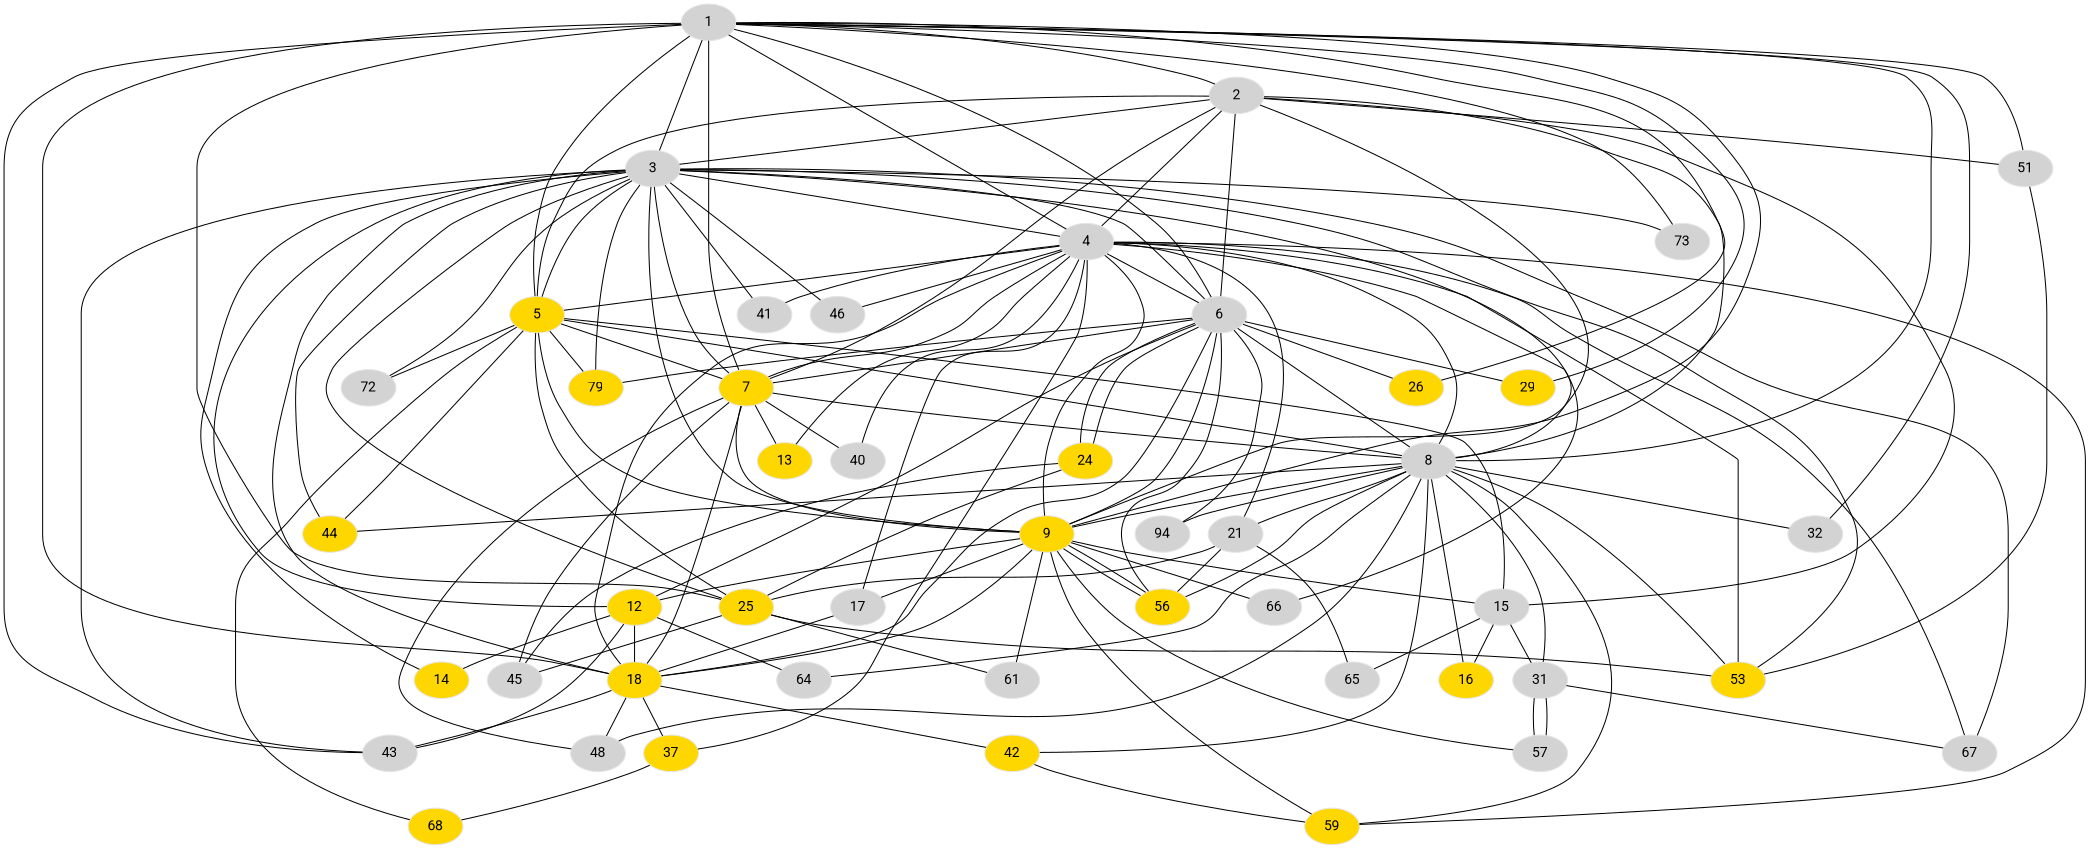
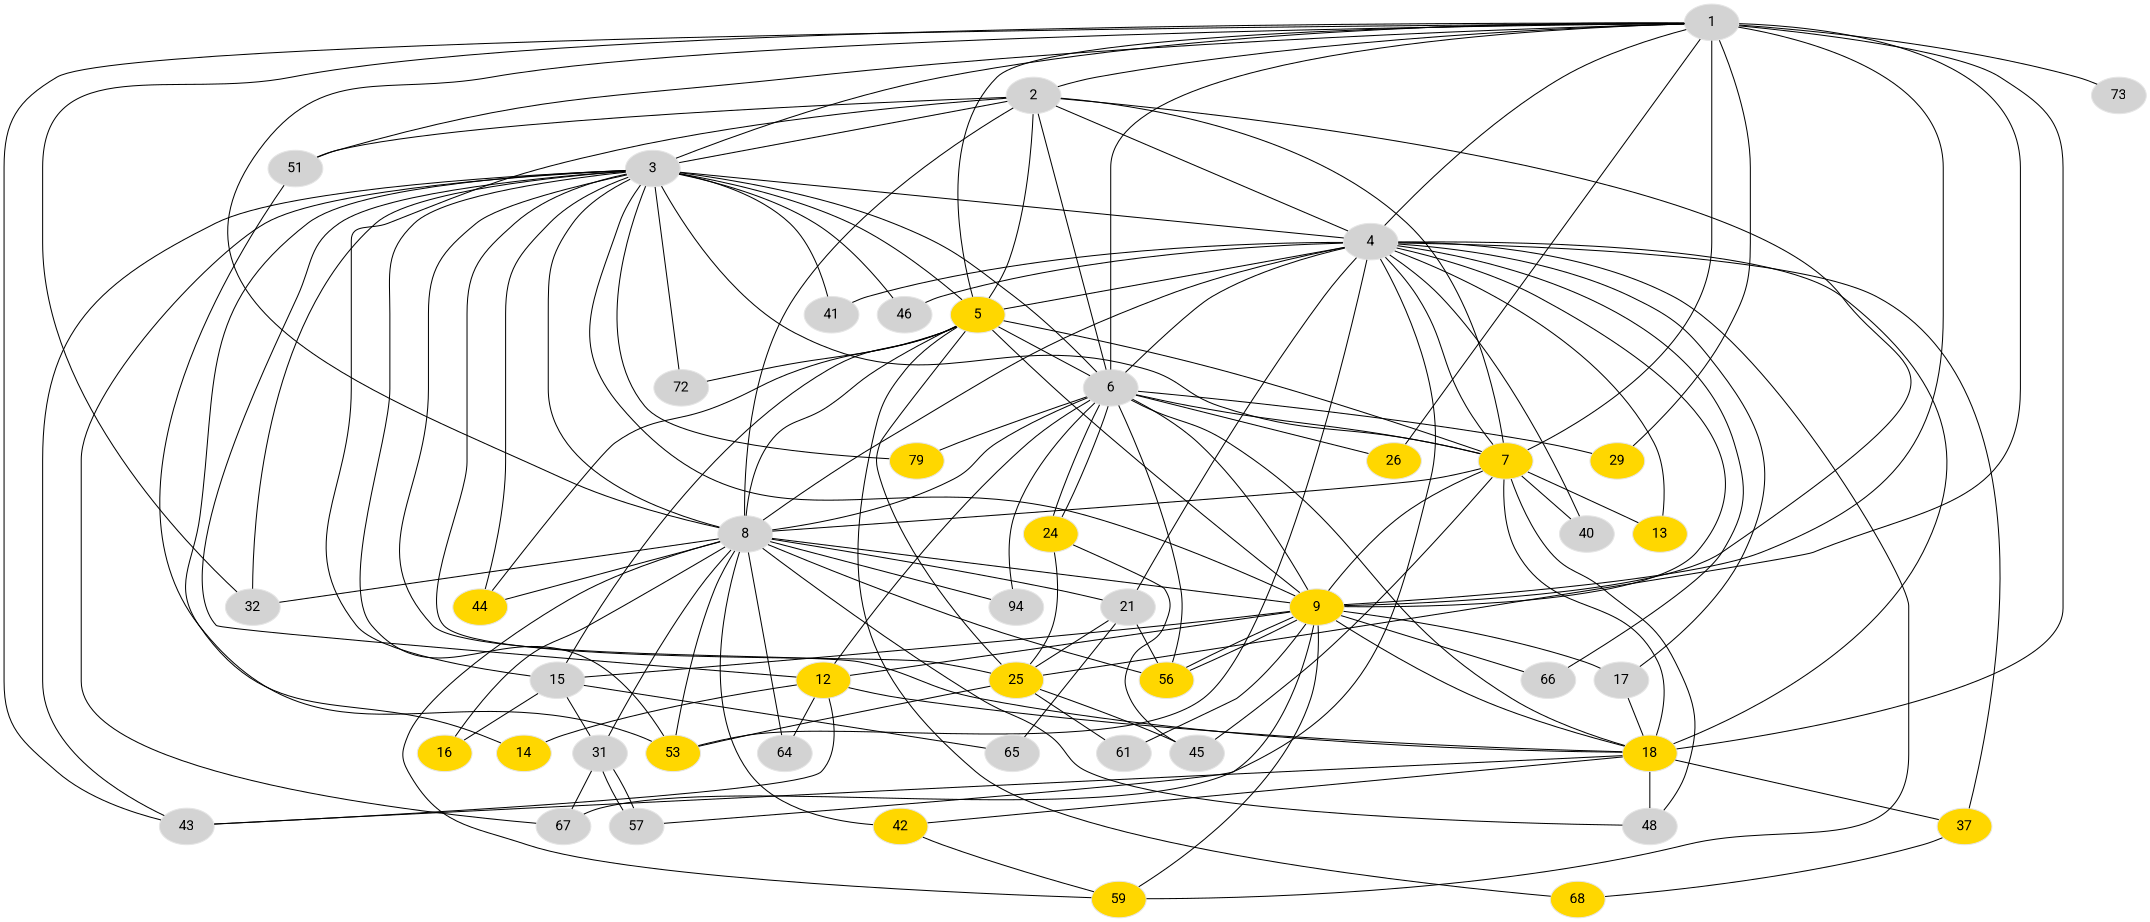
(1172, 182) -> (331, 276)
(567, 351) -> (1033, 345)
